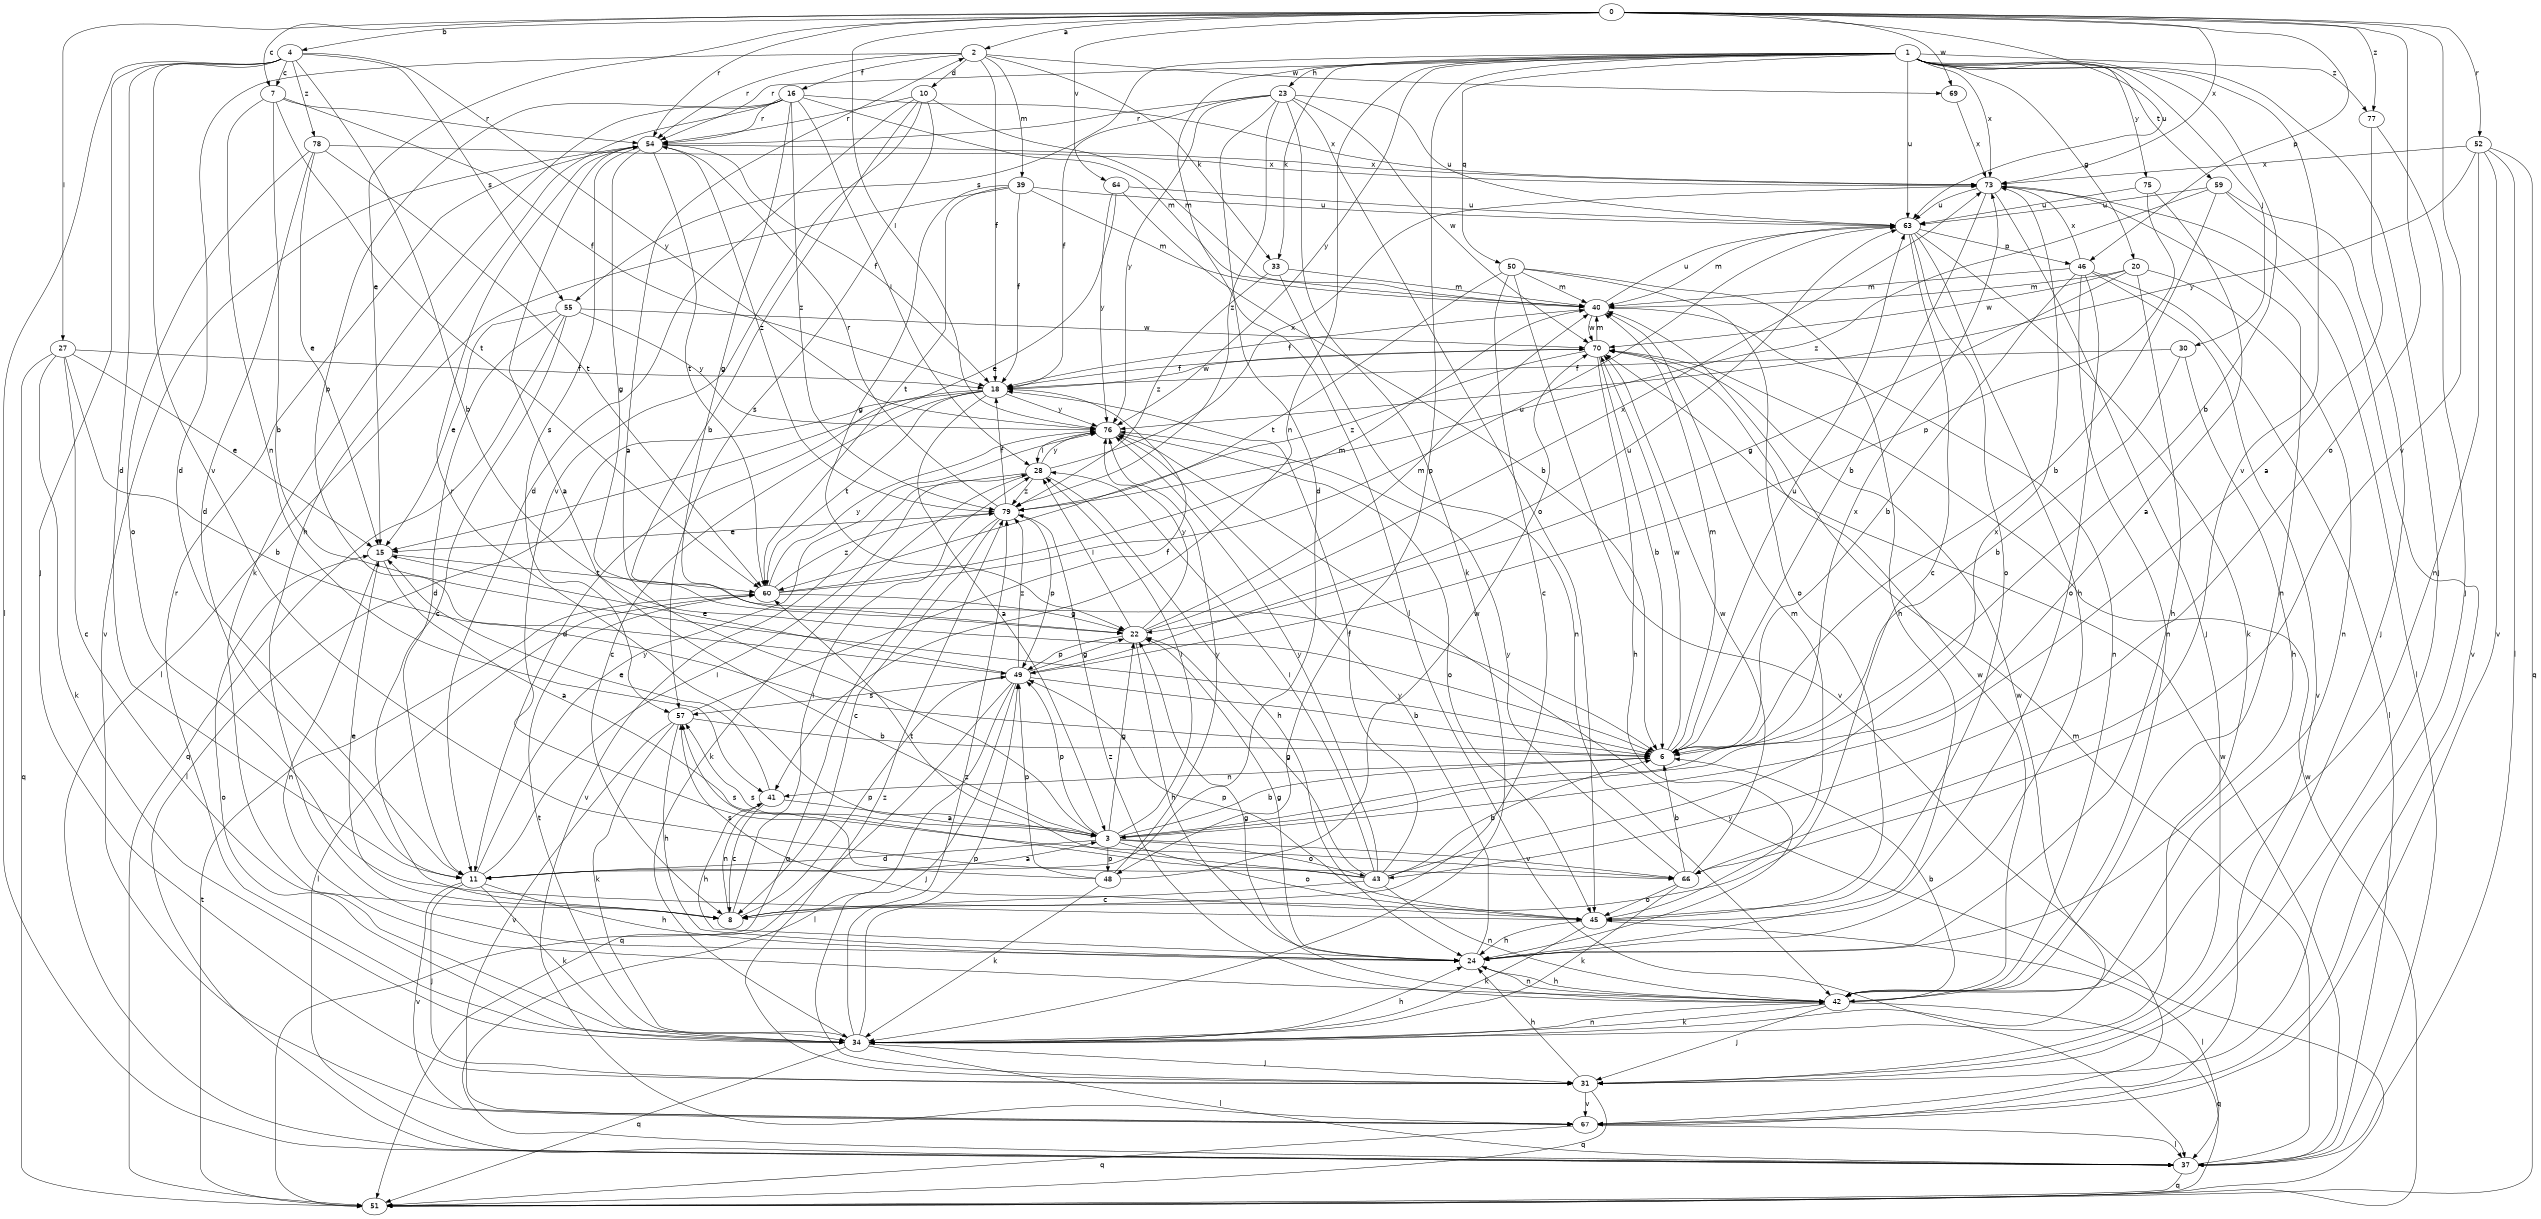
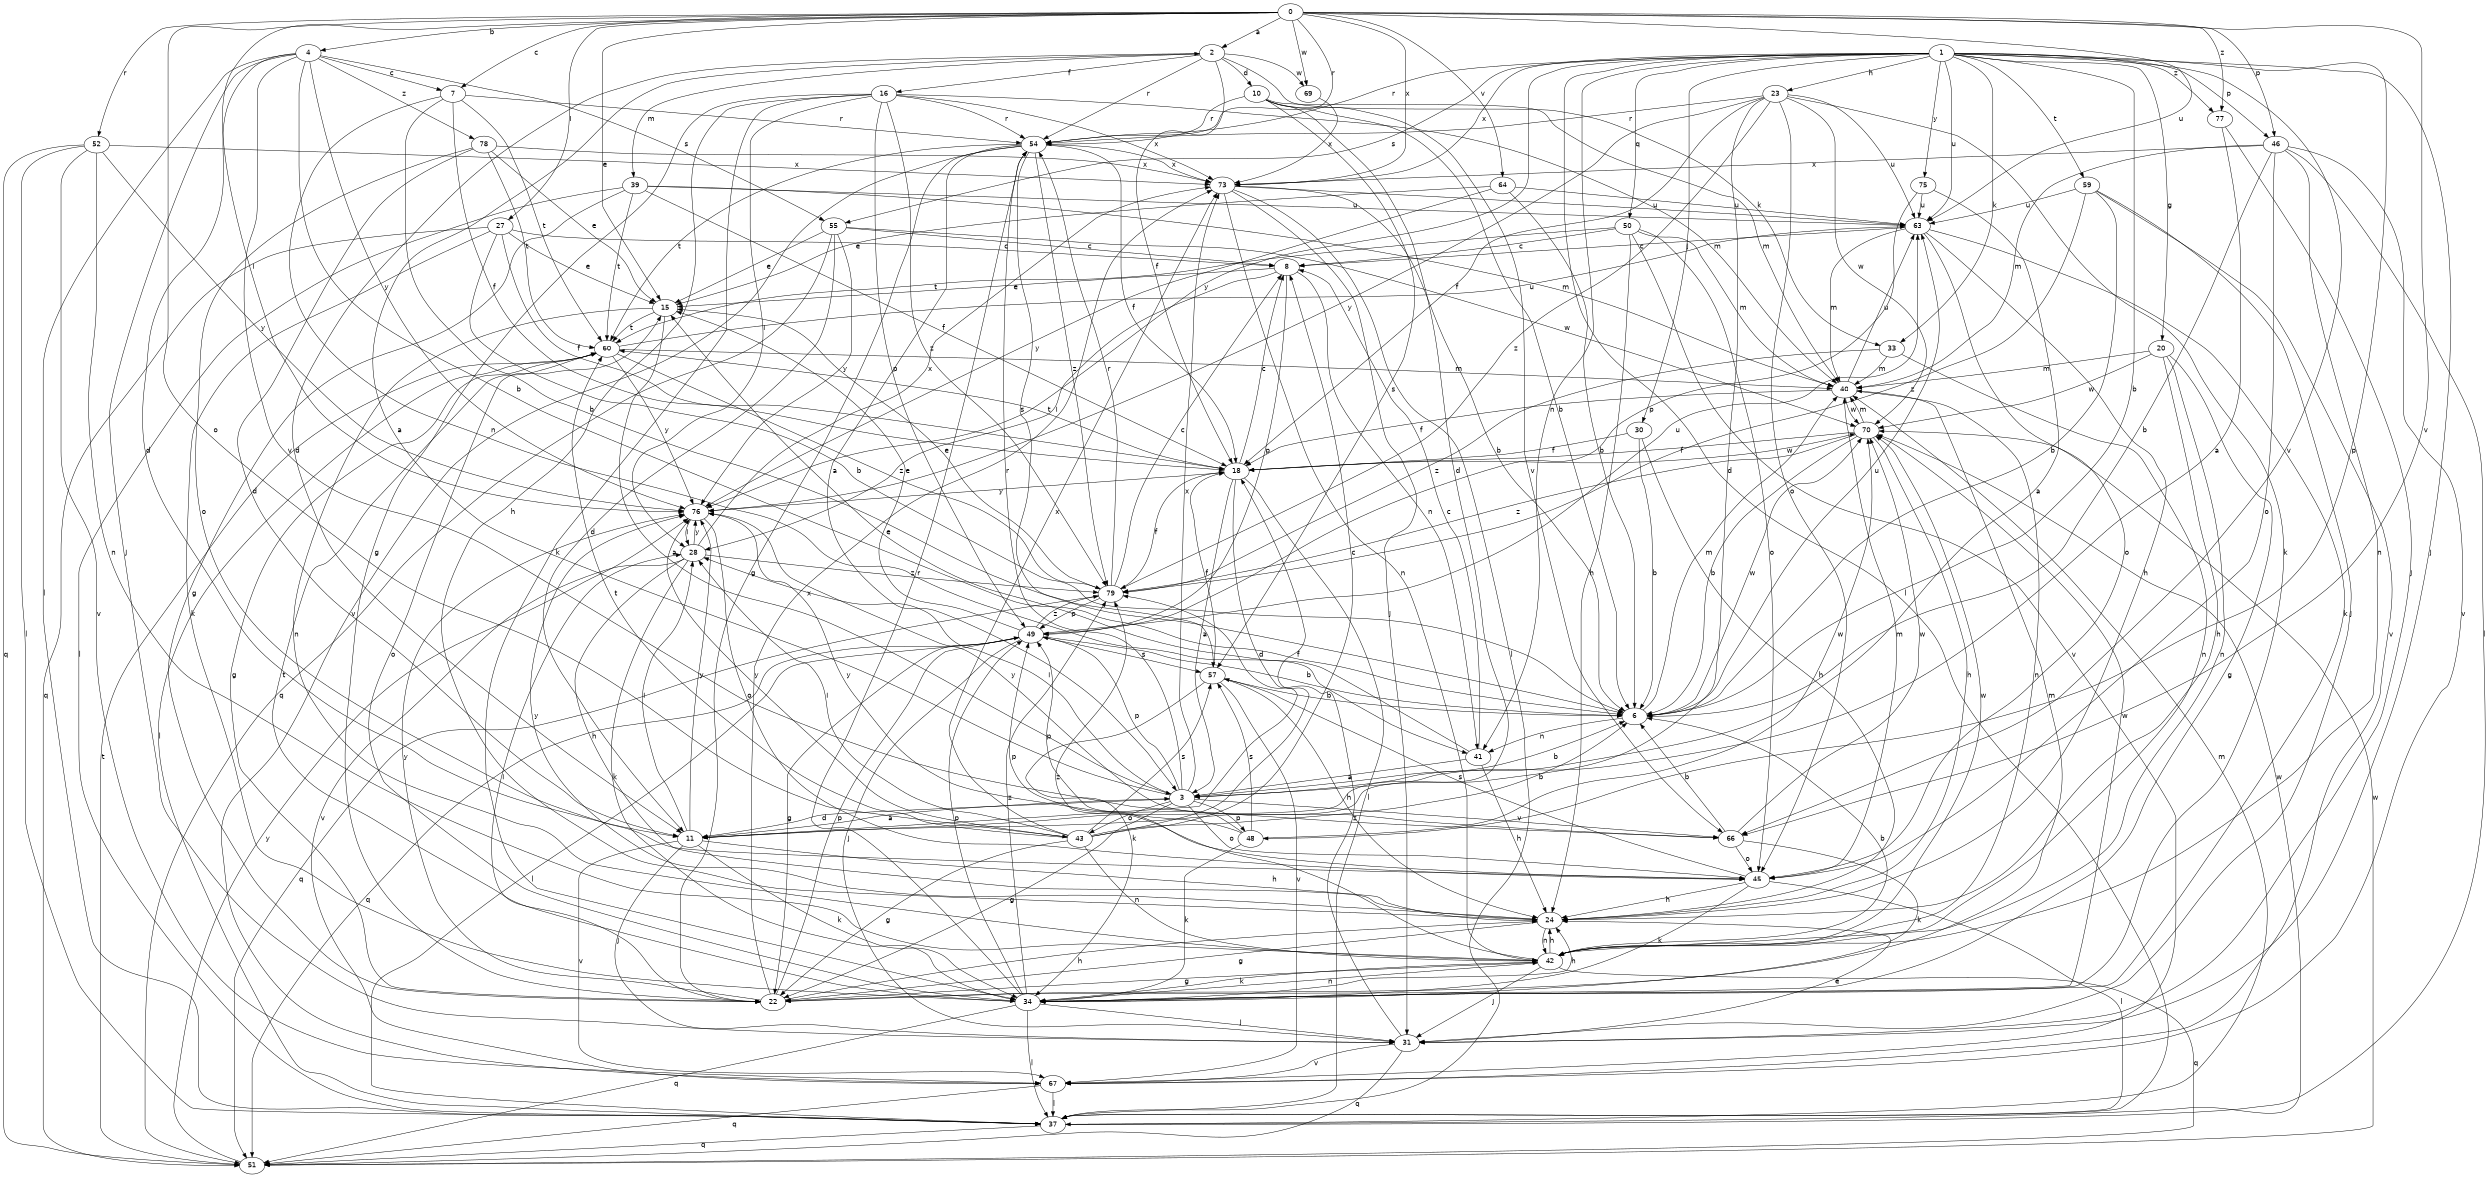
(1993, 246) -> (2186, 73)
(1533, 1023) -> (1837, 982)
